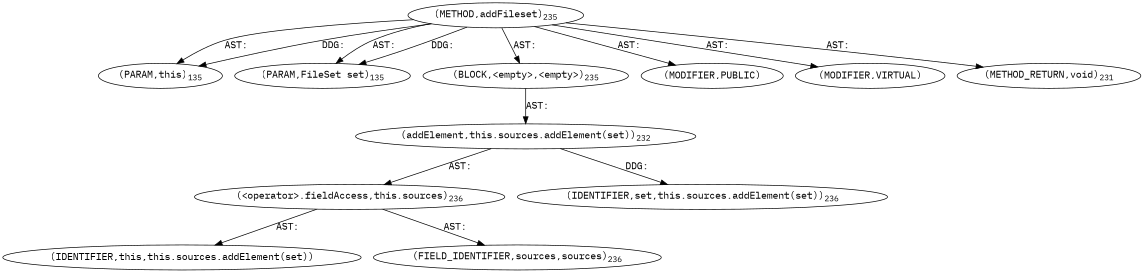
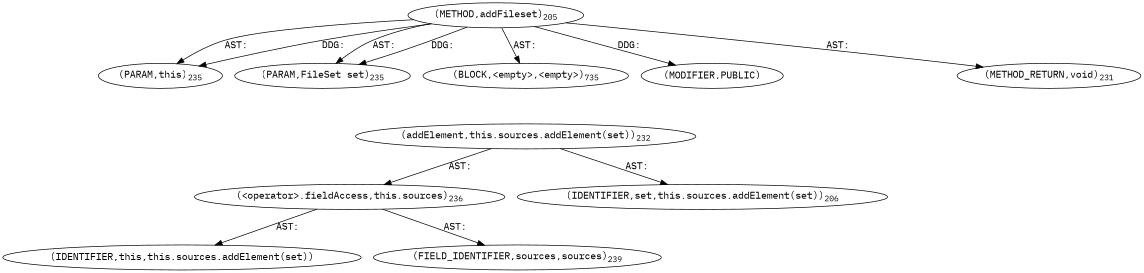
(550, 14) -> (550, 14)
(632, 46) -> (632, 46)
(195, 75) -> (195, 75)
(377, 75) -> (377, 75)
(592, 75) -> (592, 75)
(870, 76) -> none
(526, 103) -> none
(640, 167) -> (640, 167)
(832, 196) -> (832, 196)
(615, 256) -> (615, 256)
